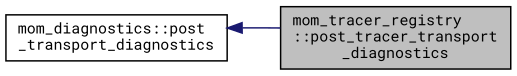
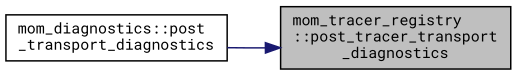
(261, 28) -> (246, 48)
